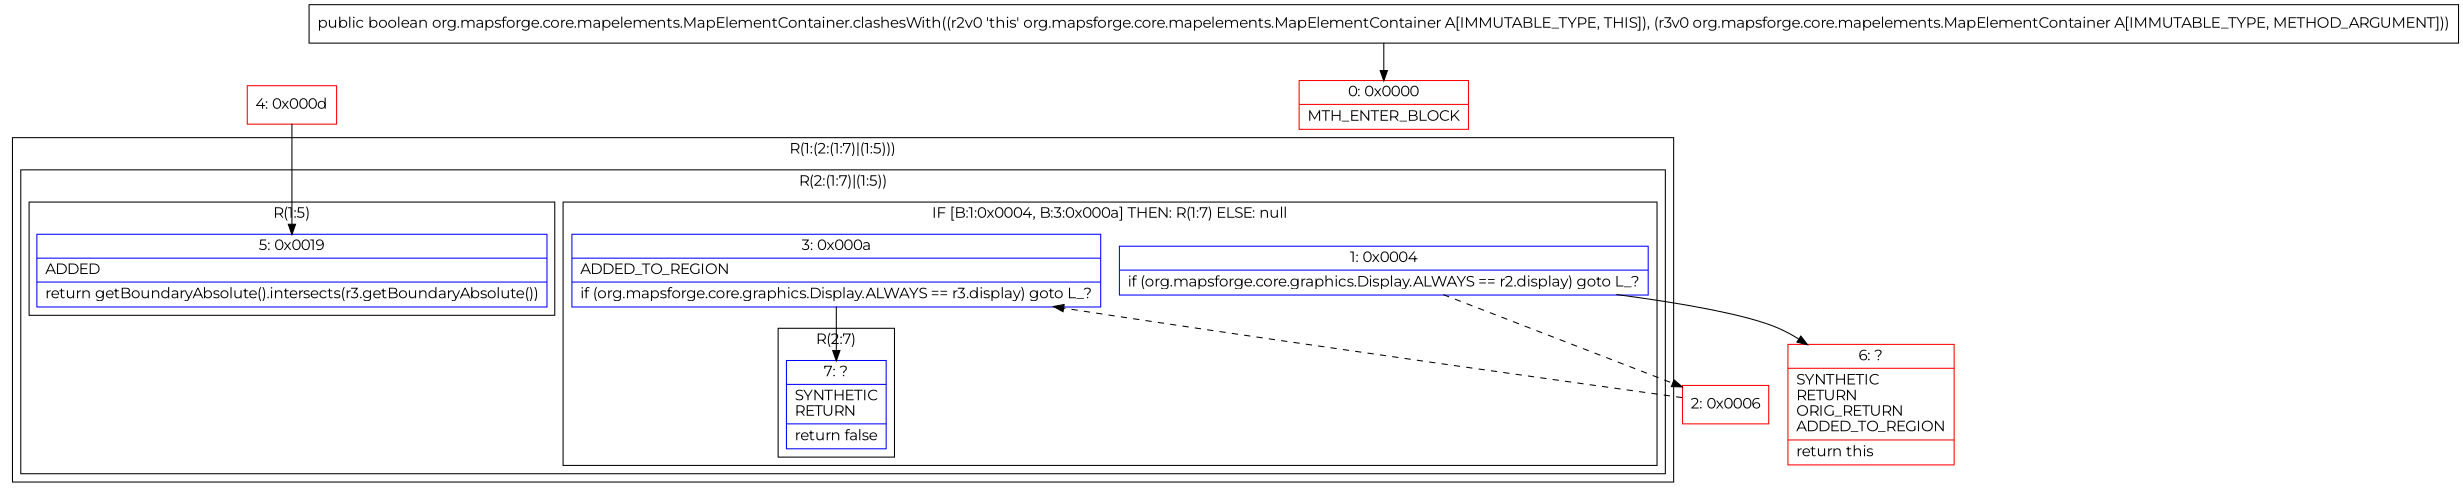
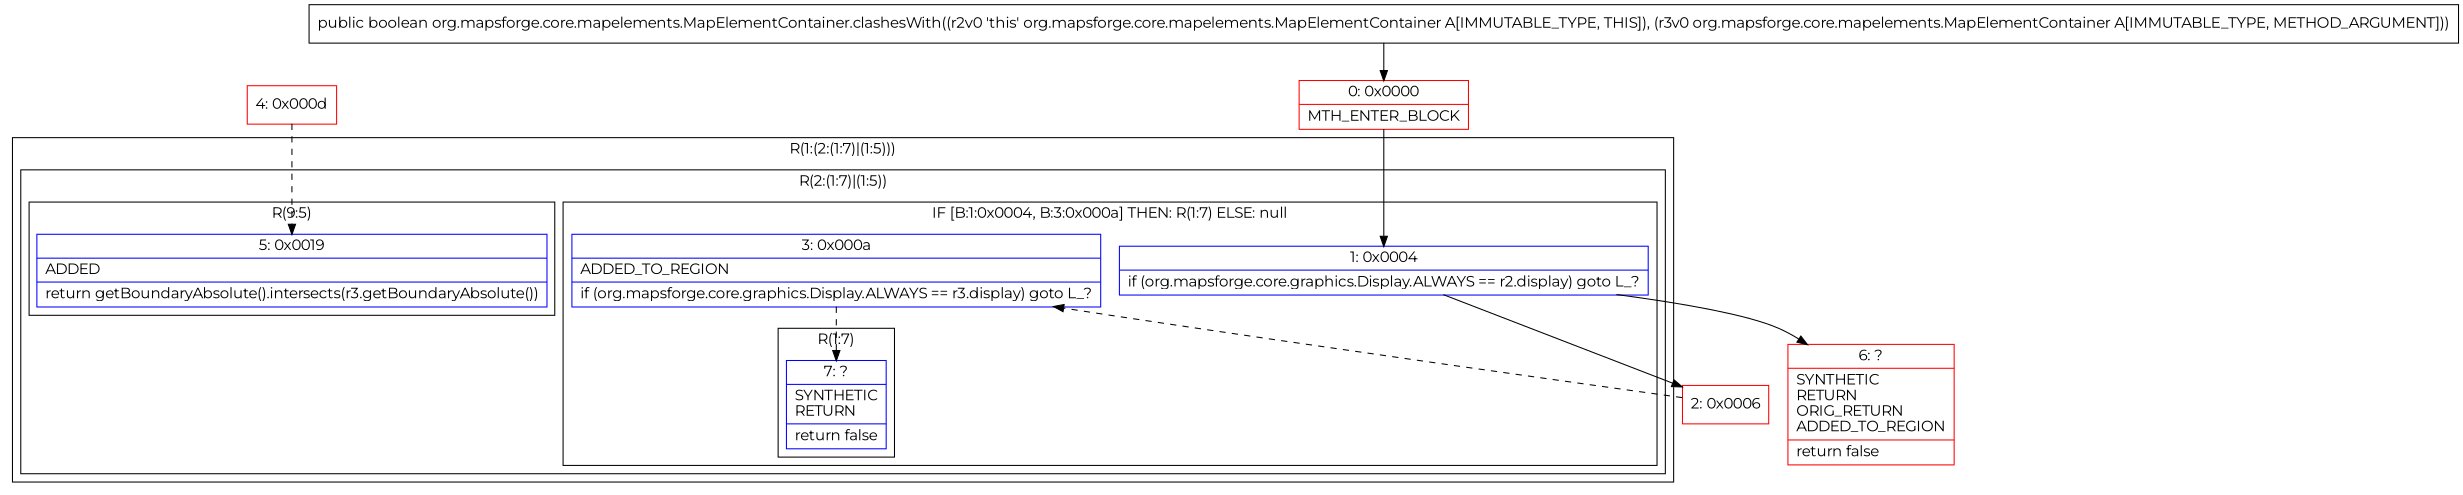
(292, 177) -> (292, 177)
none -> (1384, 183)
(292, 214) -> (292, 214)
(836, 322) -> (836, 322)
(1558, 339) -> (1558, 339)
(836, 340) -> (836, 340)
(1835, 452) -> (1838, 452)
